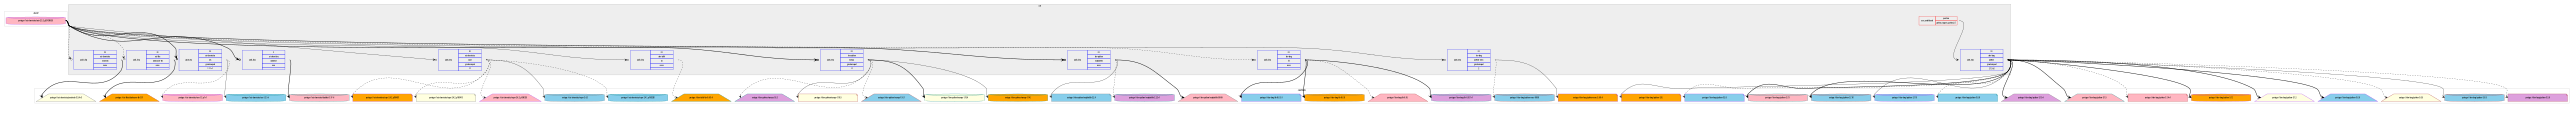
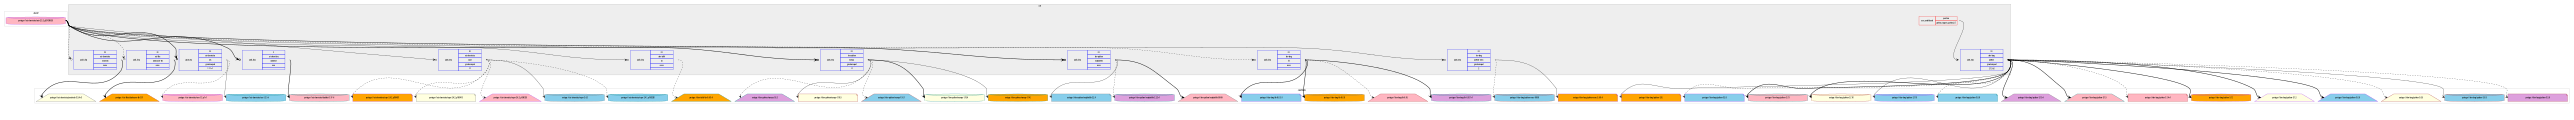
(1841, 98) -> (1841, 98)
